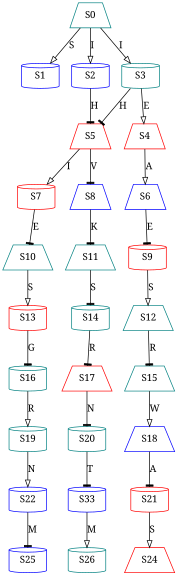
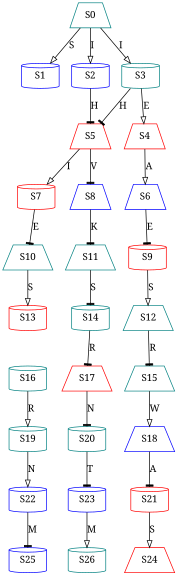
(28, 347) -> none
(87, 500) -> (87, 500)
